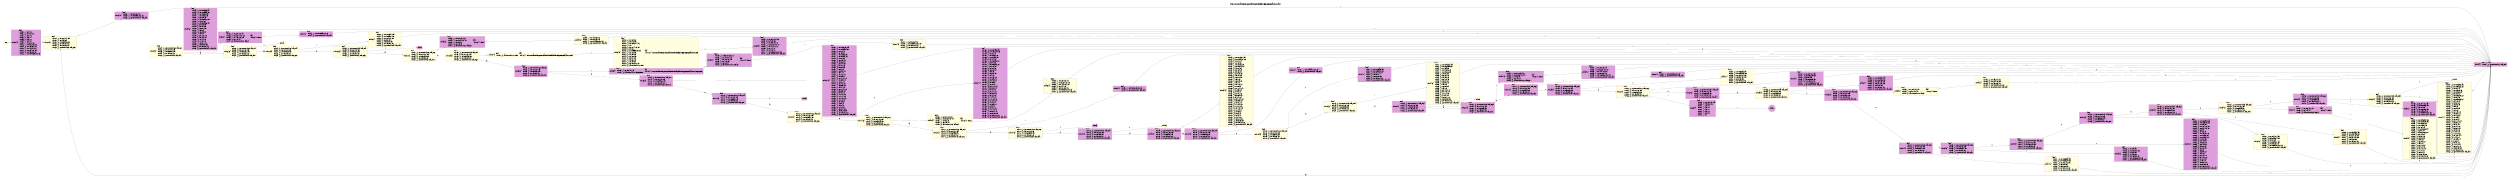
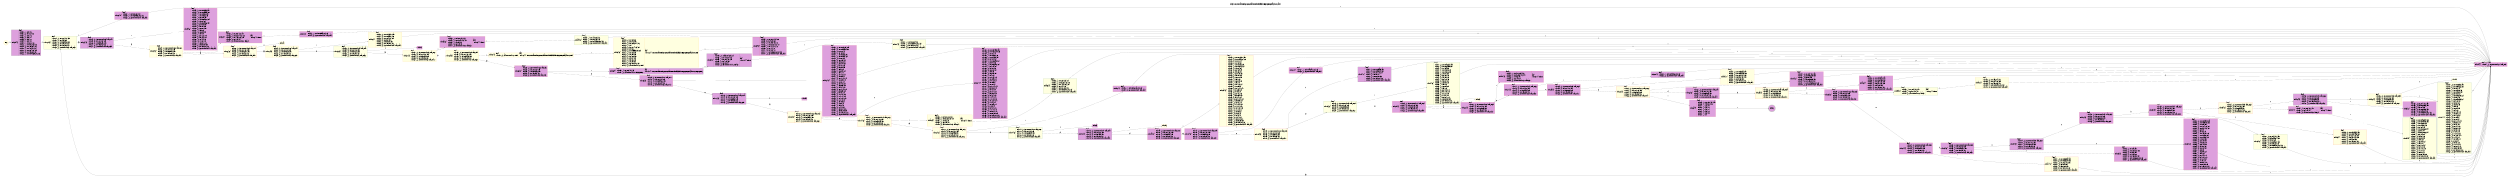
none -> (97, 43)
(1598, 72) -> none
